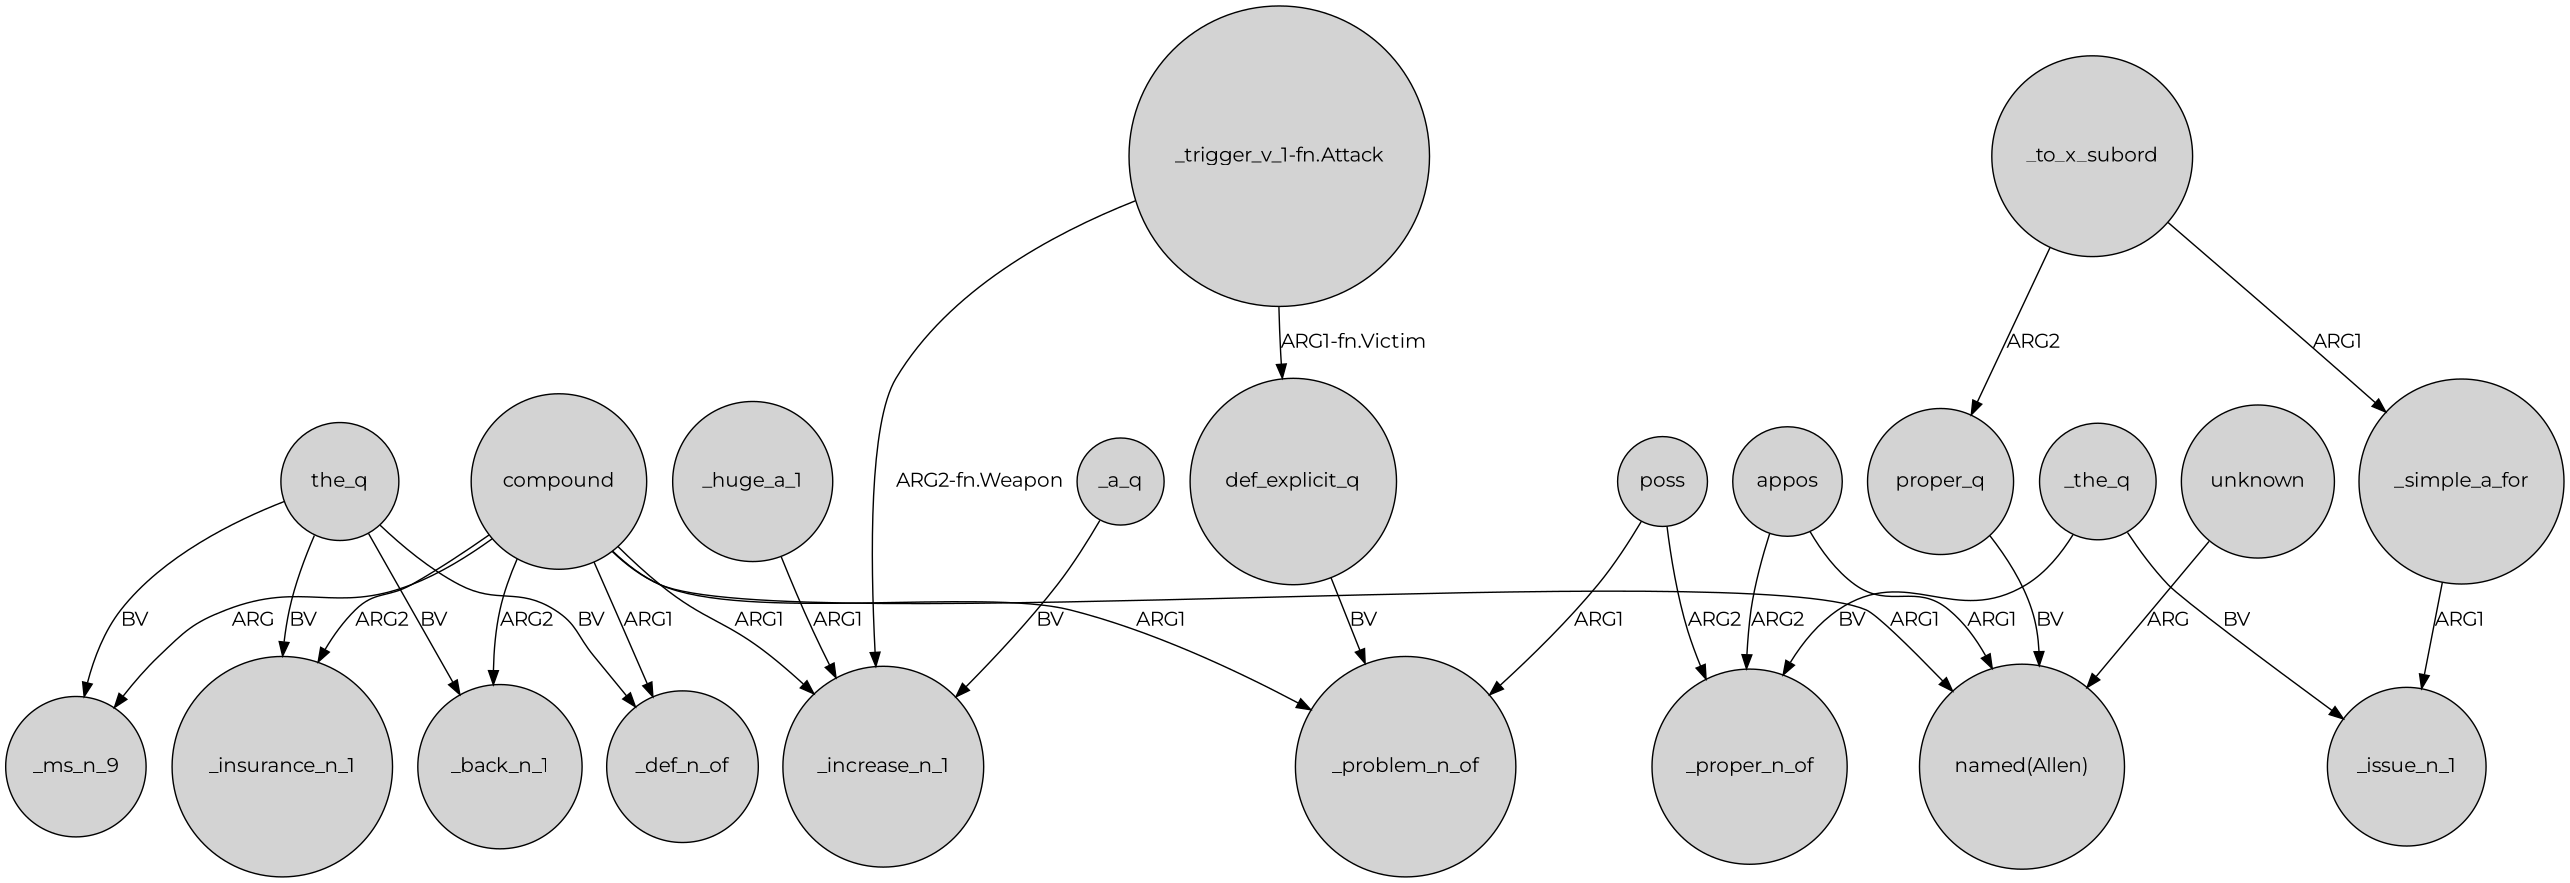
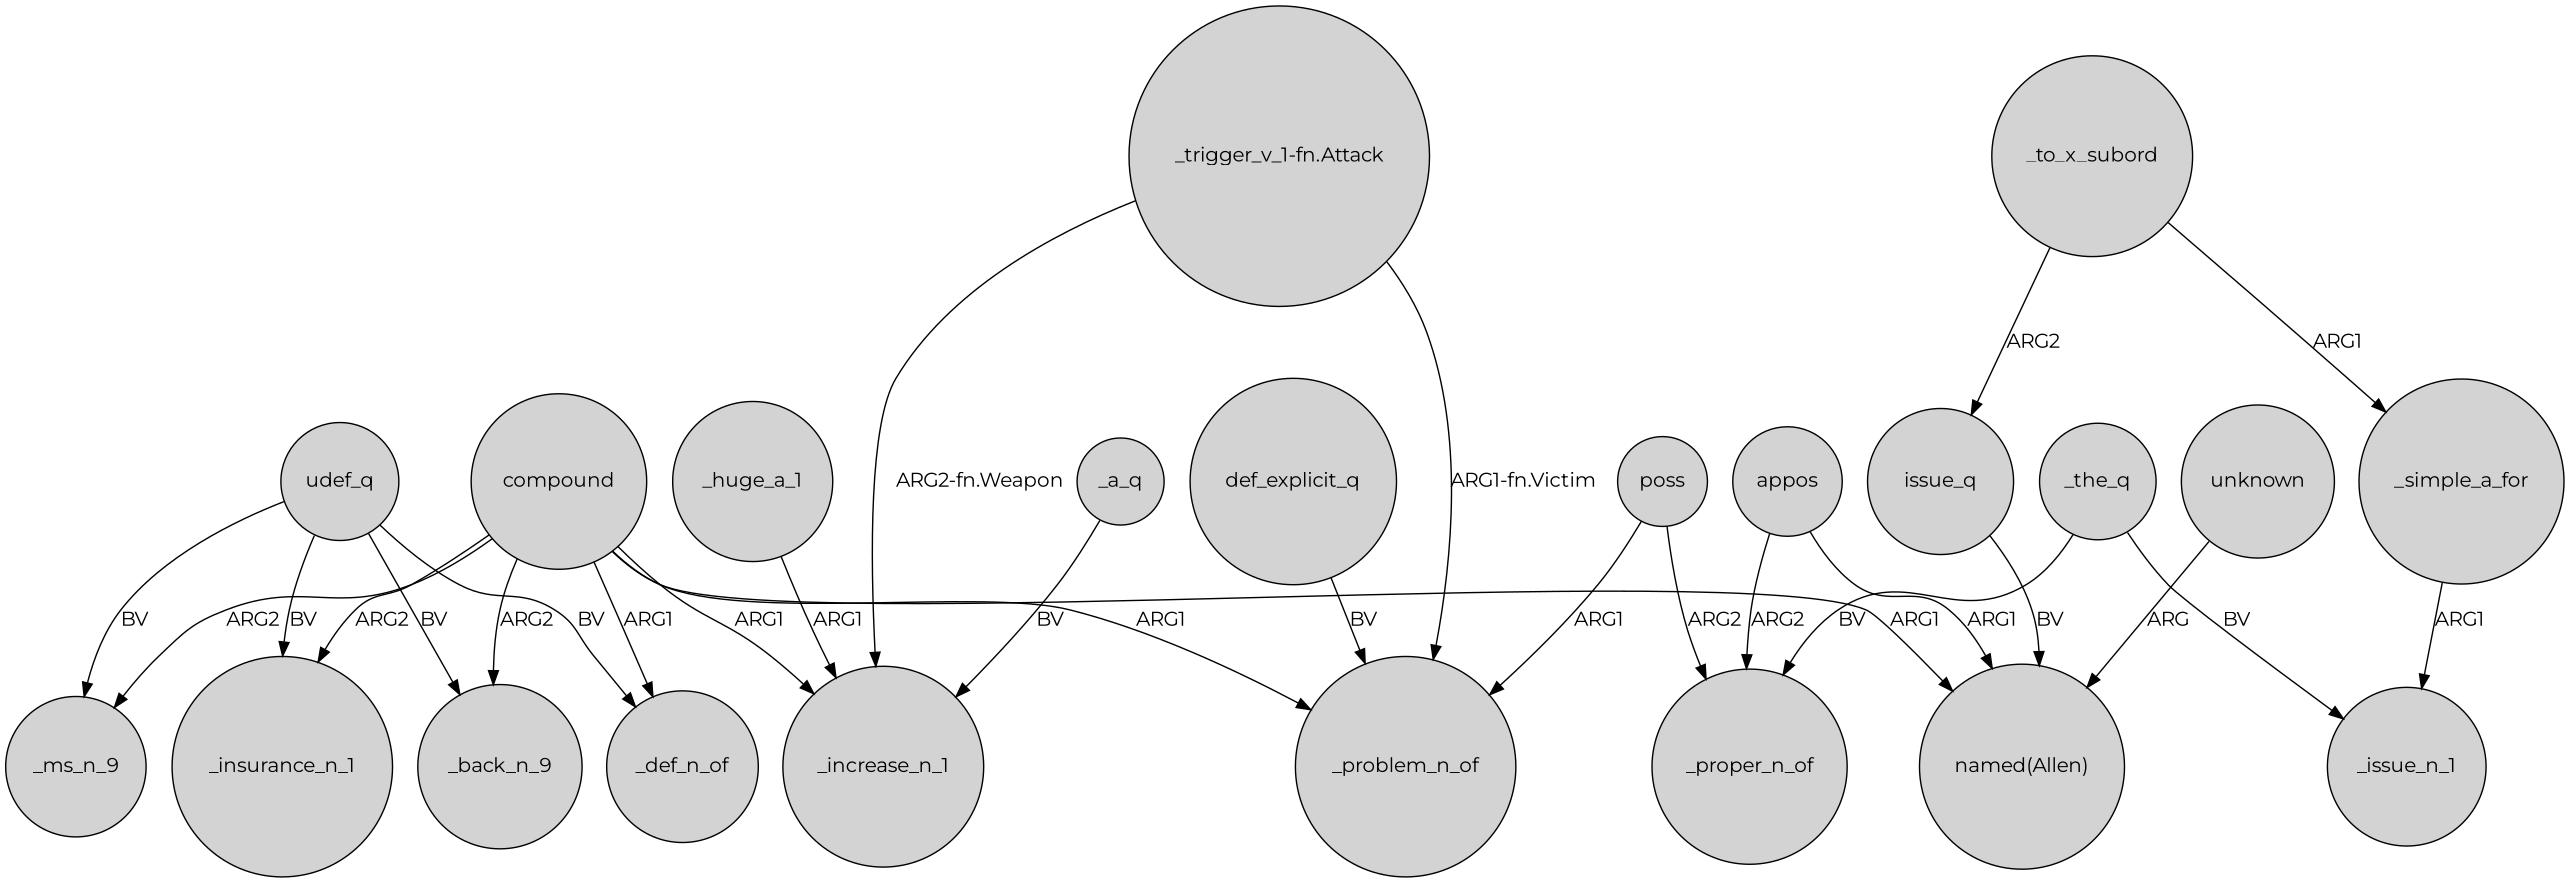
(1280, 336) -> (1450, 447)
(340, 482) -> (340, 482)
(1941, 482) -> (1941, 482)
(254, 620) -> (254, 620)
(500, 767) -> (500, 767)
